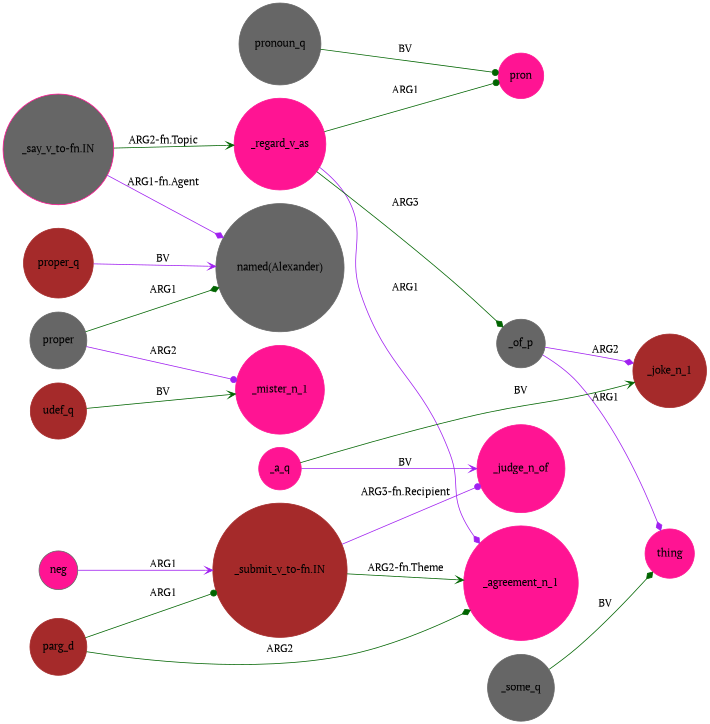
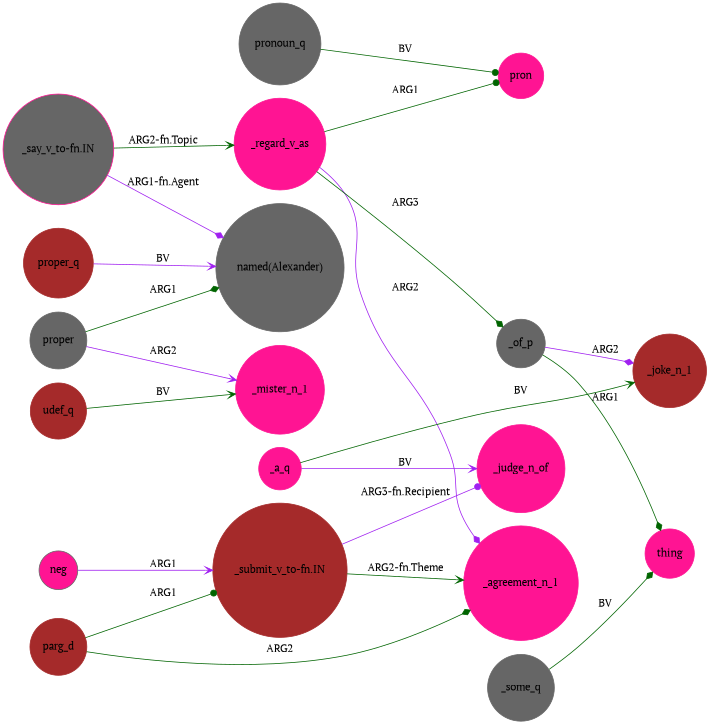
(405, 288) -> (405, 288)
(158, 363) -> (158, 363)
(612, 430) -> (612, 430)
